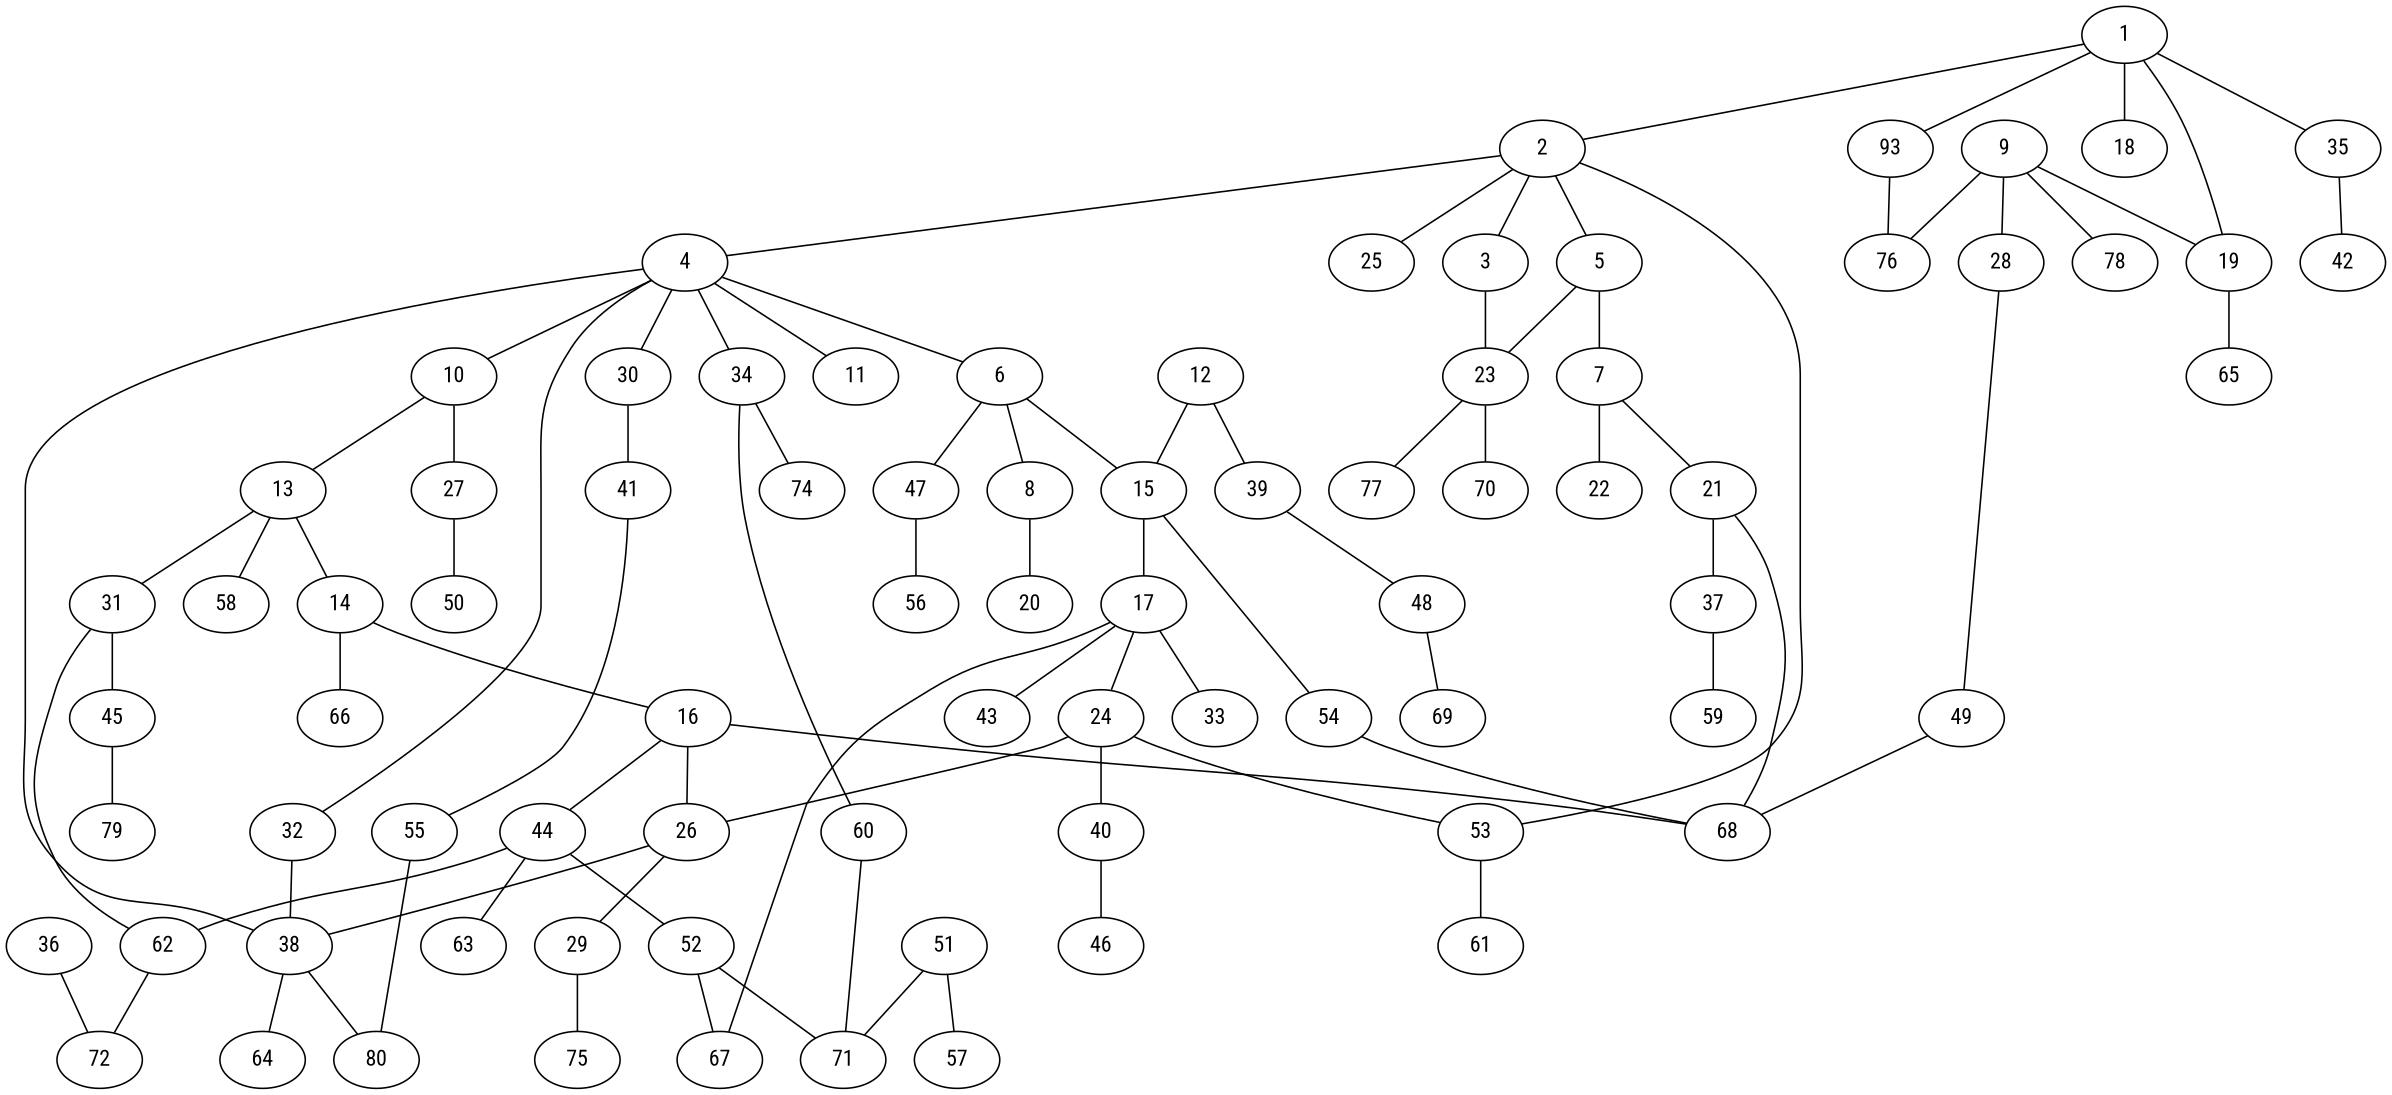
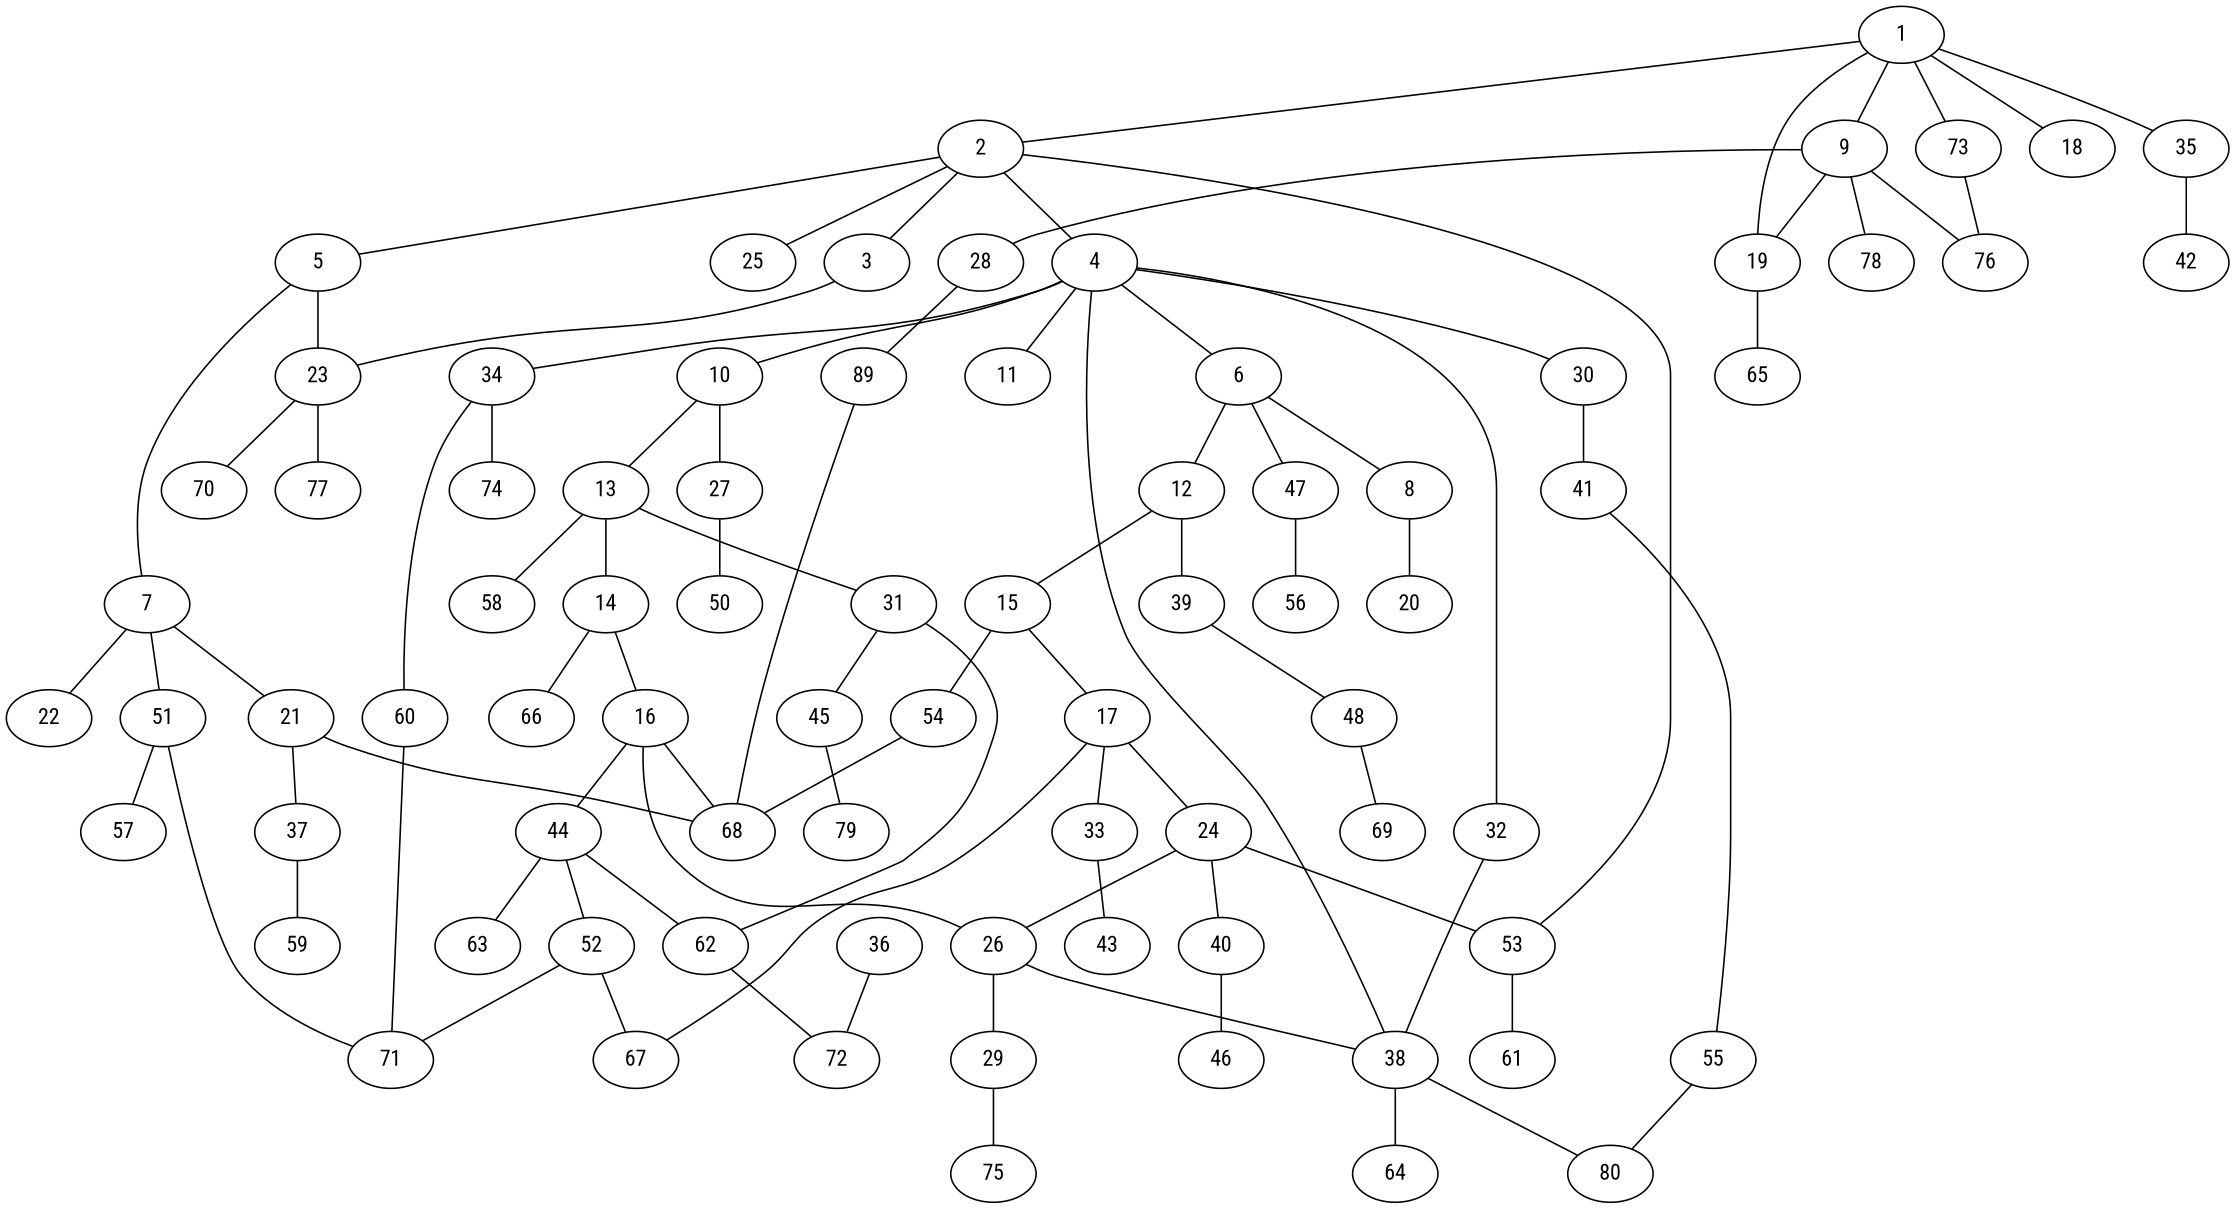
none -> (1873, 92)
(1890, 149) -> (1958, 149)
(1072, 433) -> (1210, 434)
none -> (155, 661)
(1065, 661) -> (1100, 878)
(1962, 718) -> (864, 377)
